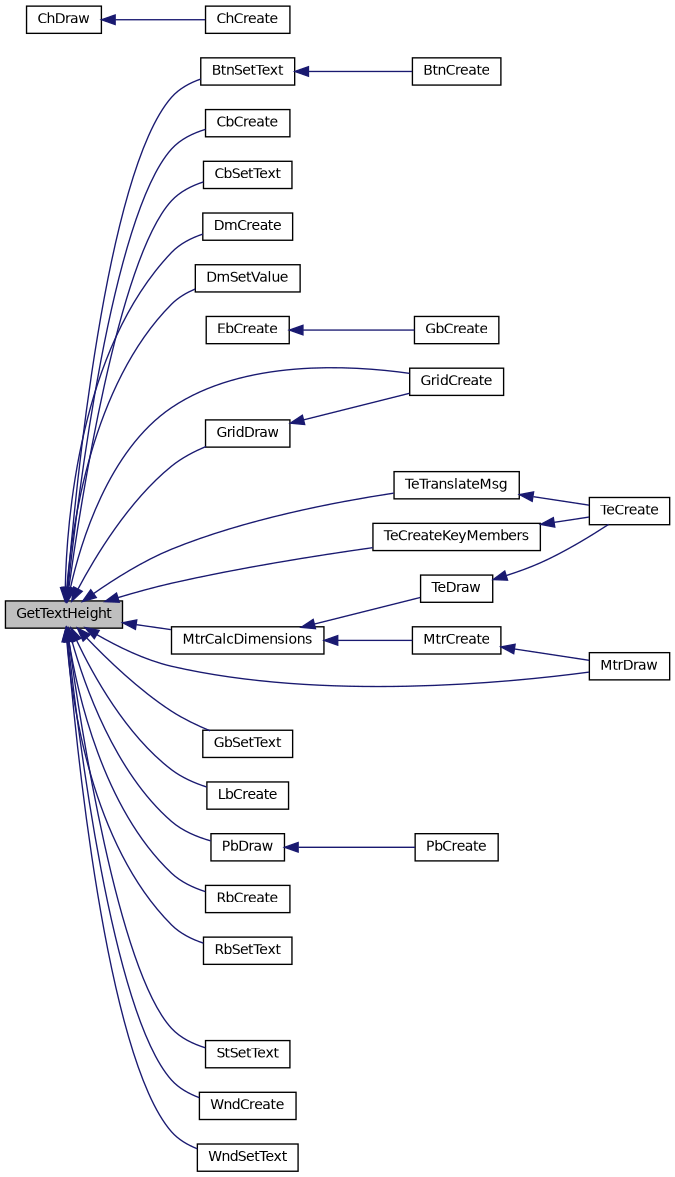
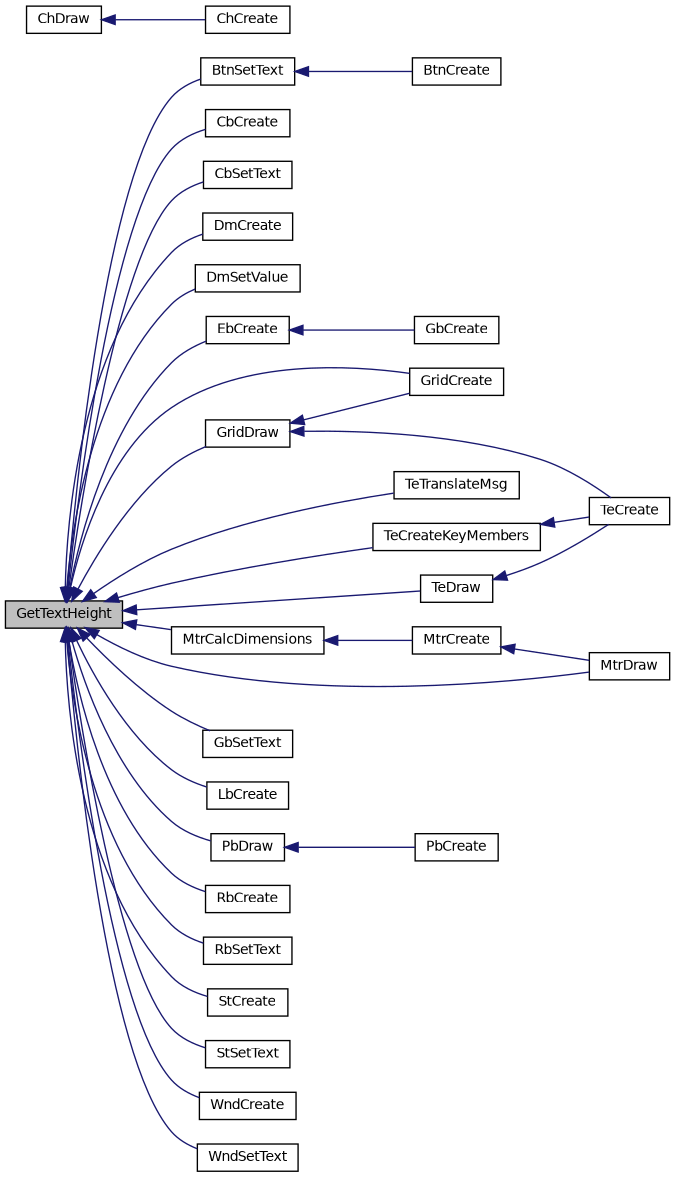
none -> (114, 449)
(561, 501) -> (463, 442)
(367, 611) -> (279, 600)
none -> (248, 1002)
